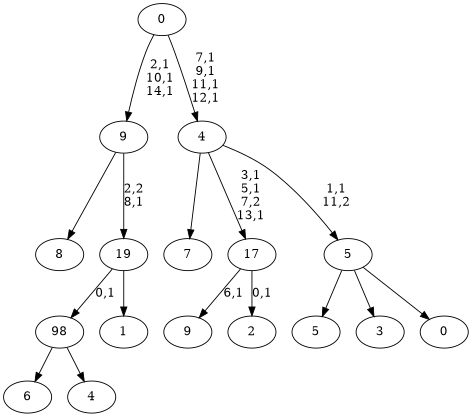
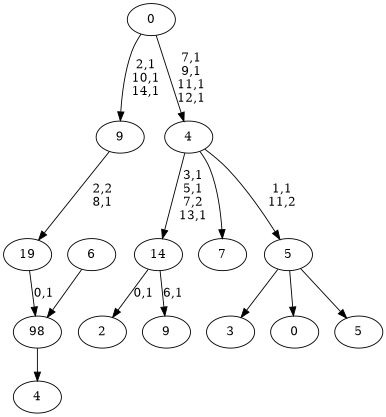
(60, 255) -> none
(252, 255) -> (158, 255)
(124, 332) -> none
(46, 361) -> (67, 290)
